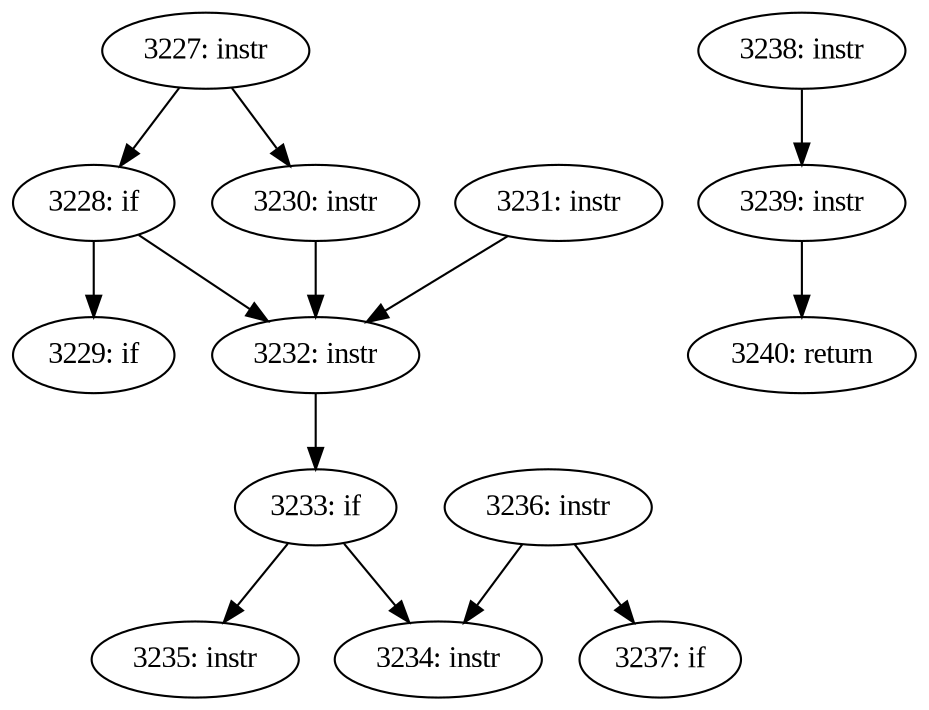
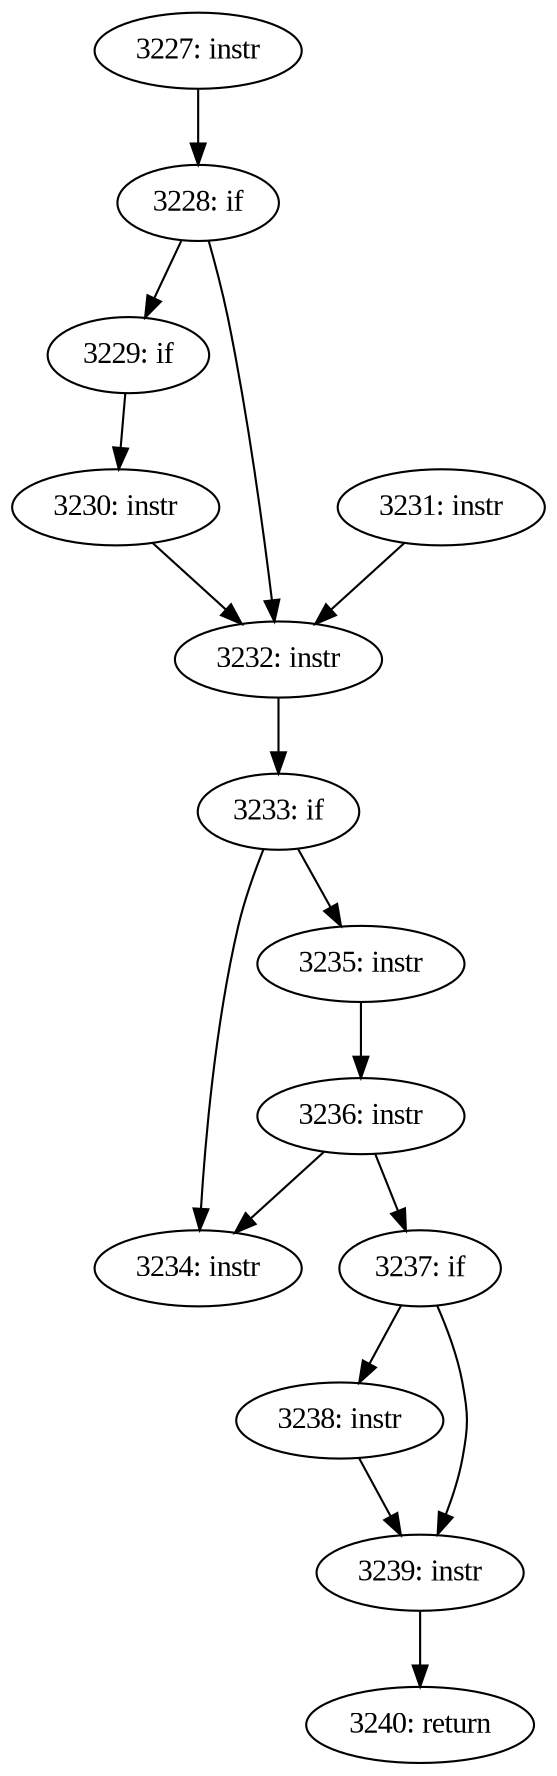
(254, 118) -> (123, 421)
none -> (361, 1030)
none -> (385, 1335)
none -> (466, 1409)
